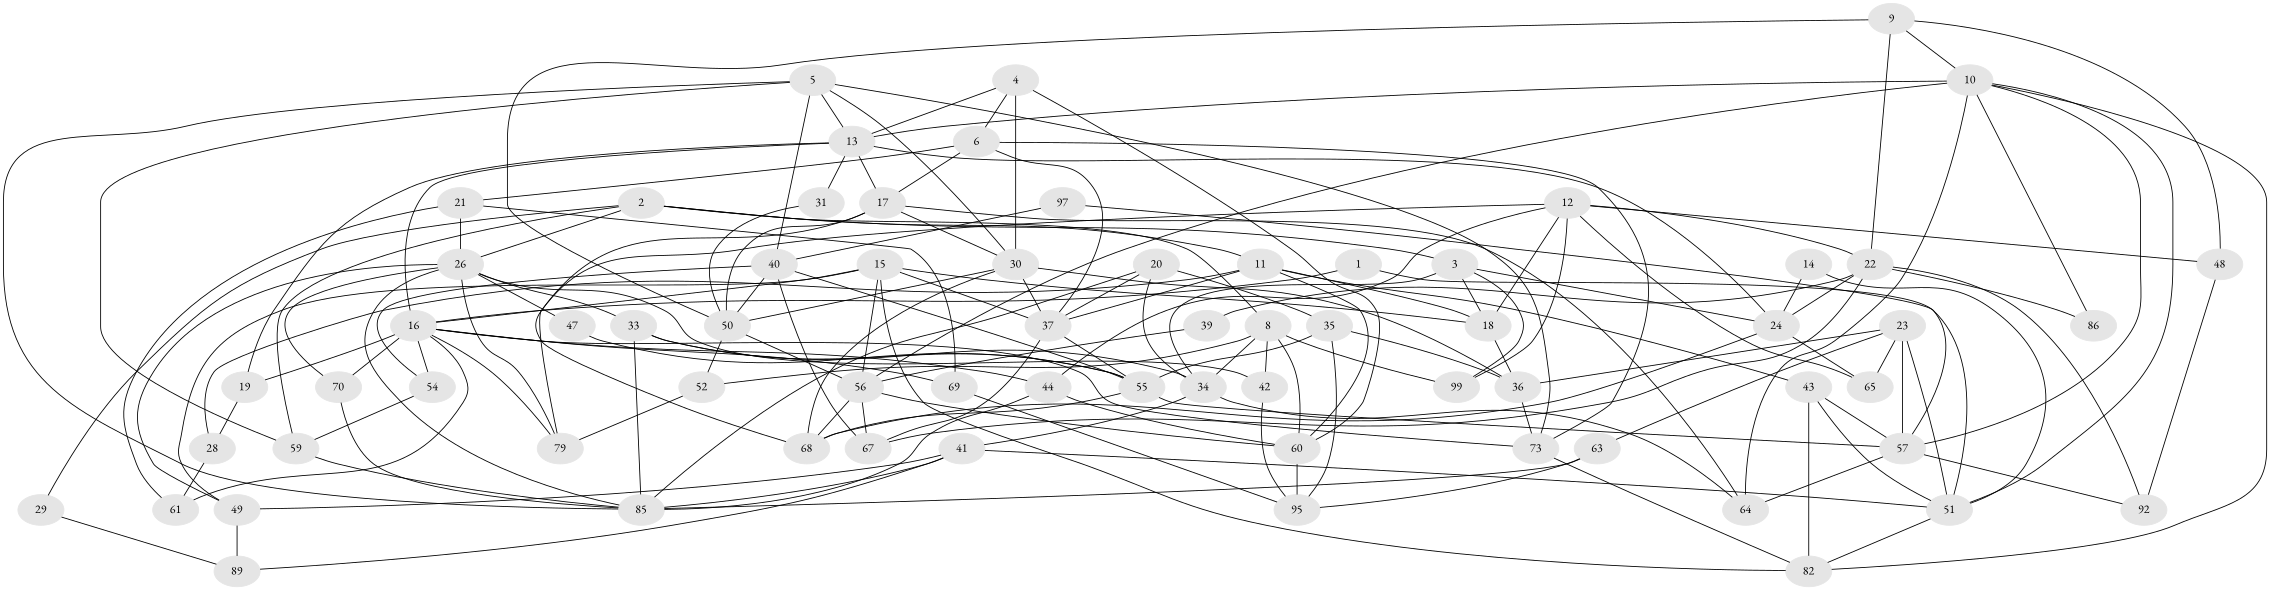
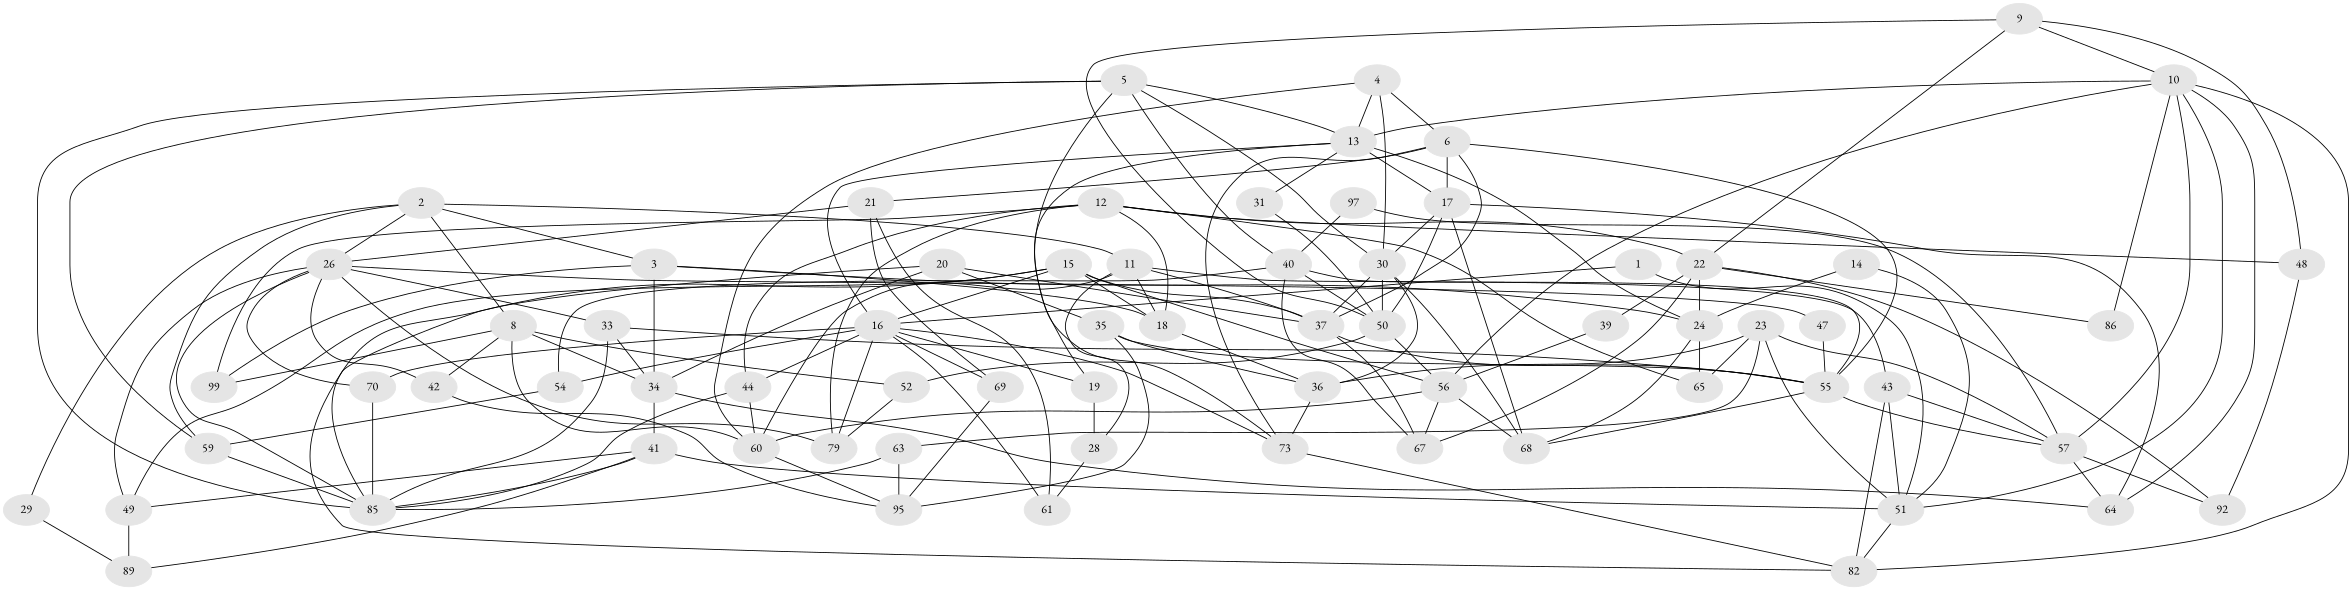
none -> (1757, 189)
